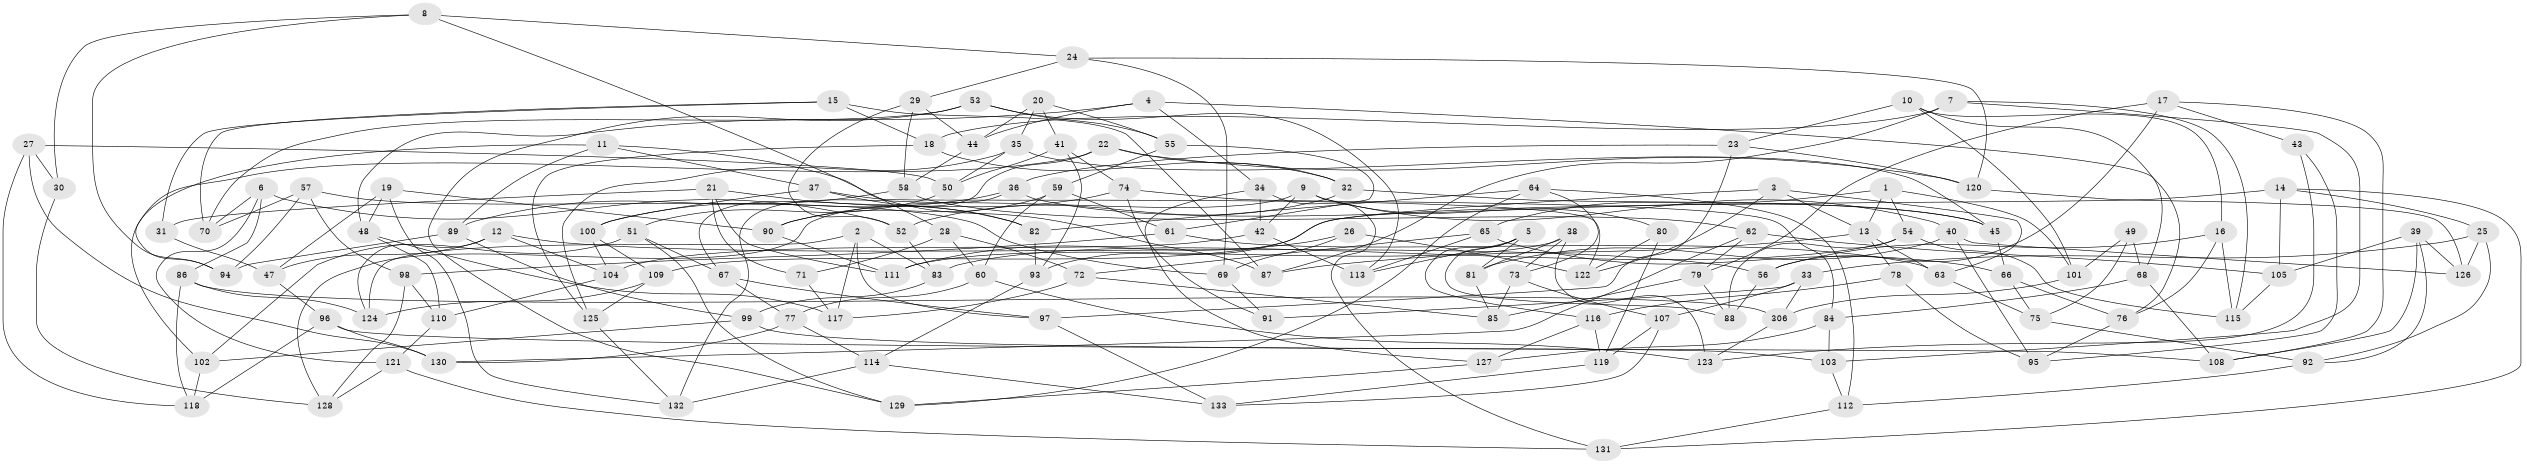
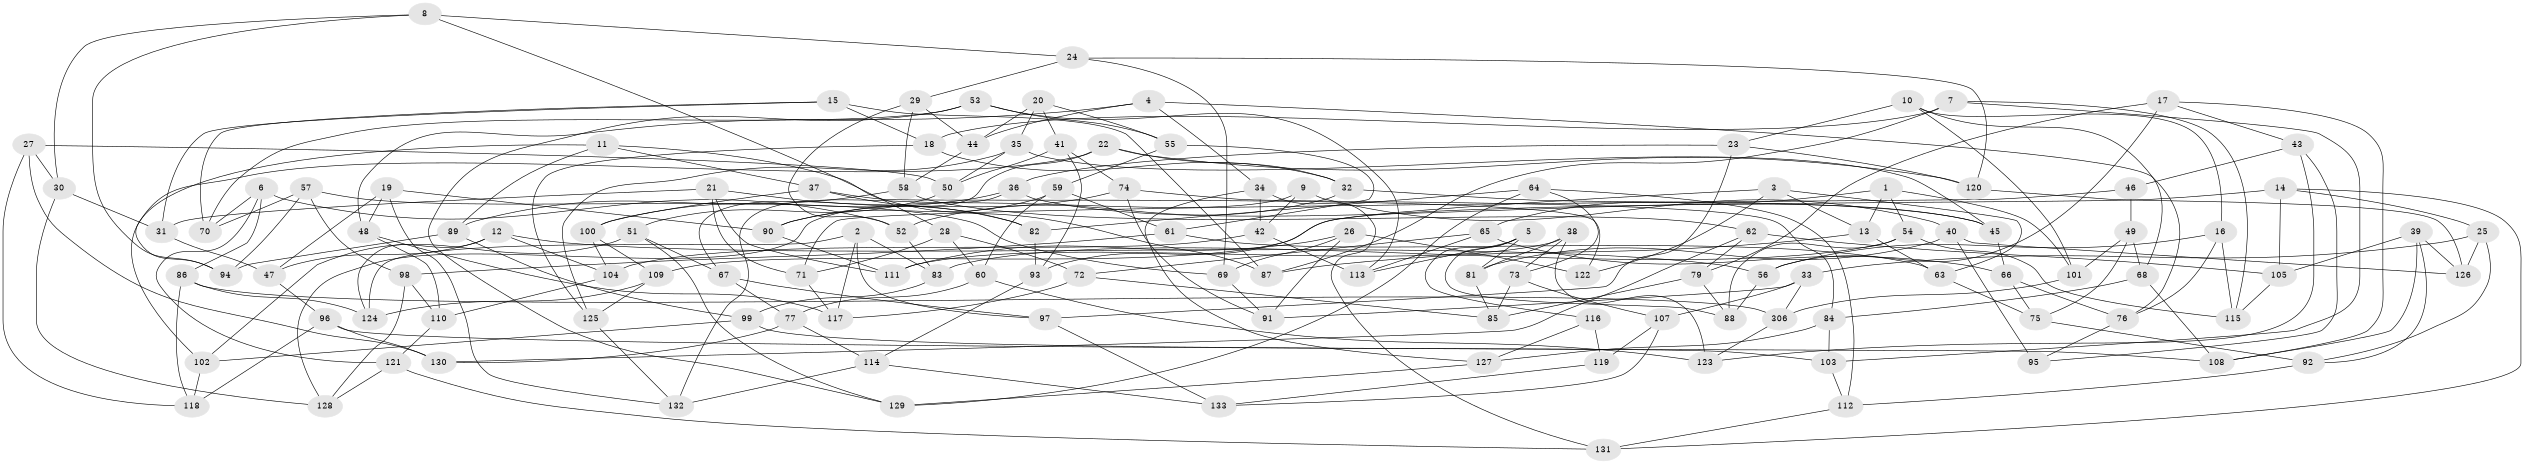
none -> (2131, 188)
none -> (111, 210)
(1662, 232) -> none
none -> (1306, 274)
(1897, 276) -> none
